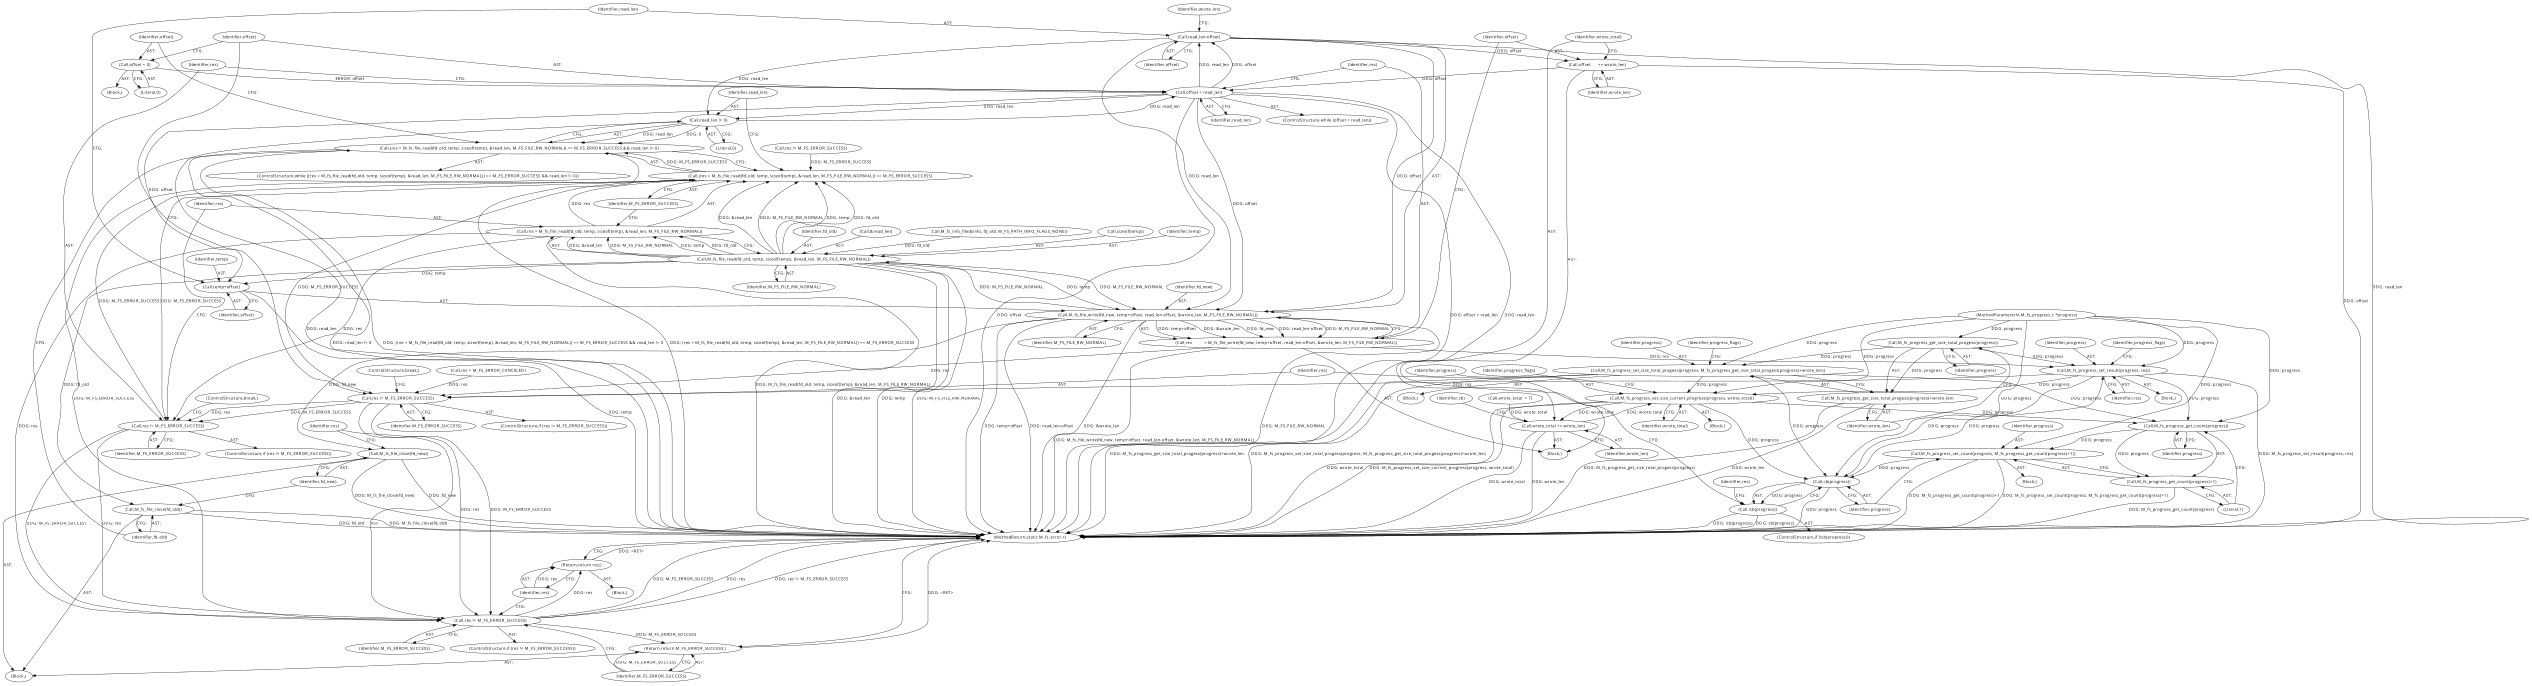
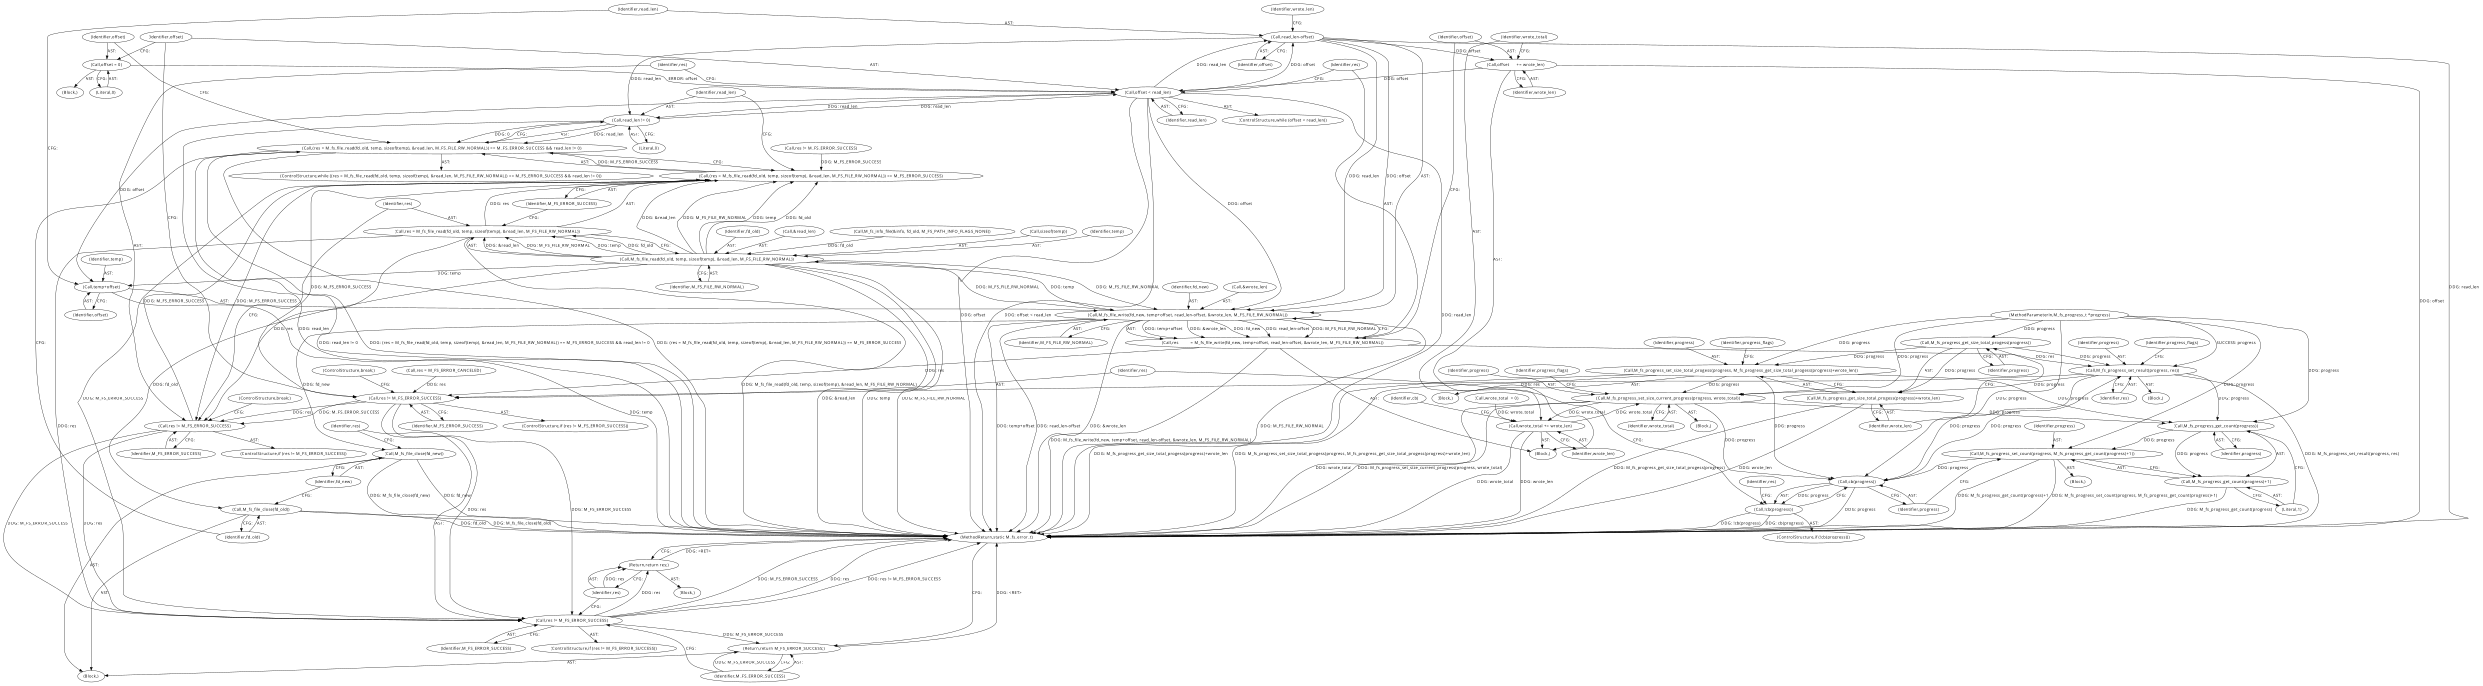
none -> (1250, 287)
(2199, 343) -> (2236, 343)
(1511, 398) -> (1497, 398)
